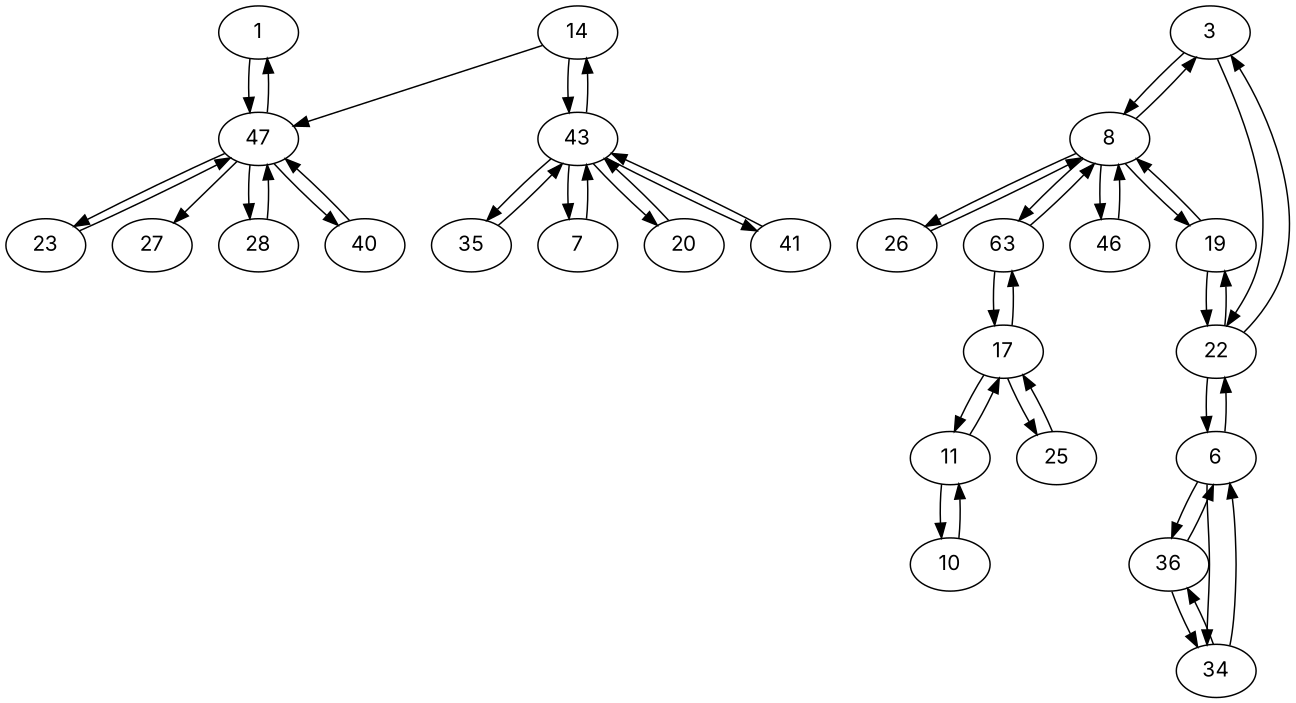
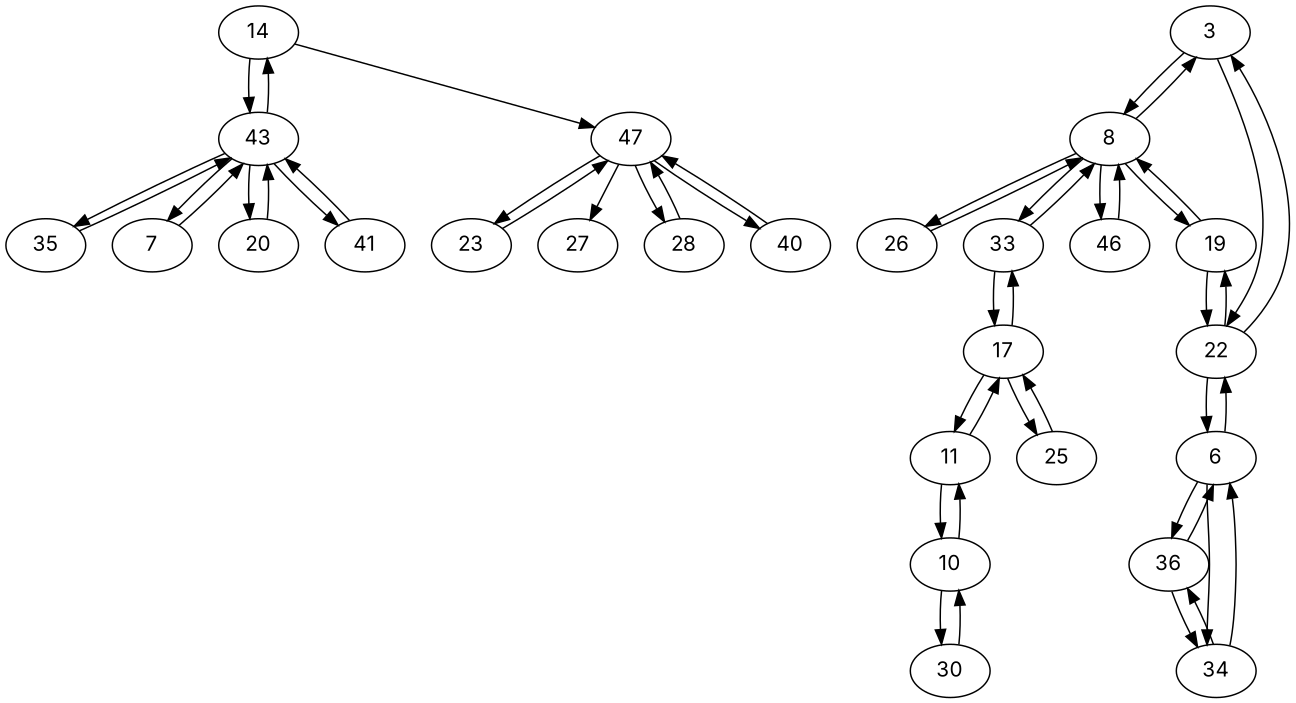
(259, 33) -> none
(1003, 245) -> (1003, 245)
none -> (950, 671)
